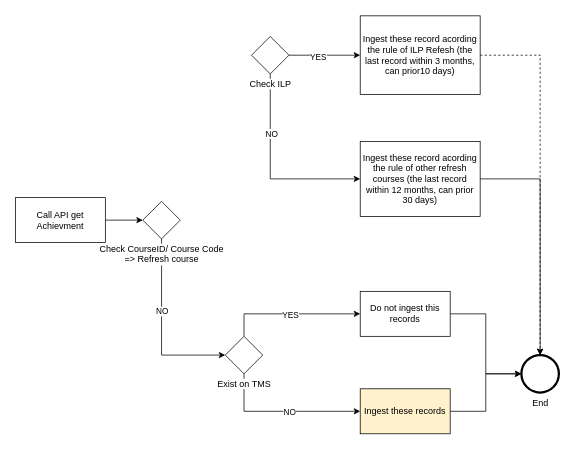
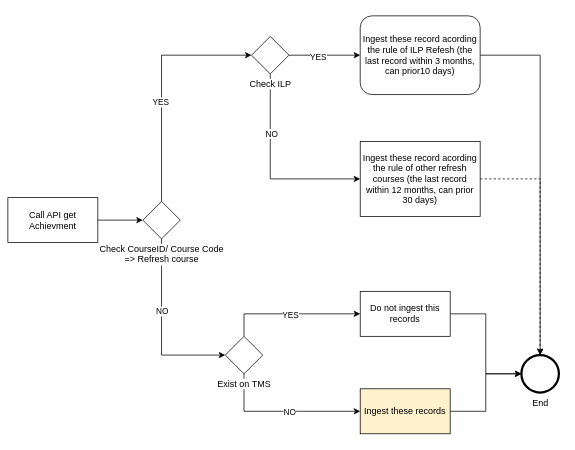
(420, 55) -> (420, 55)
(540, 85) -> (540, 85)
none -> (162, 86)
(509, 179) -> (509, 179)
(60, 220) -> (53, 220)
